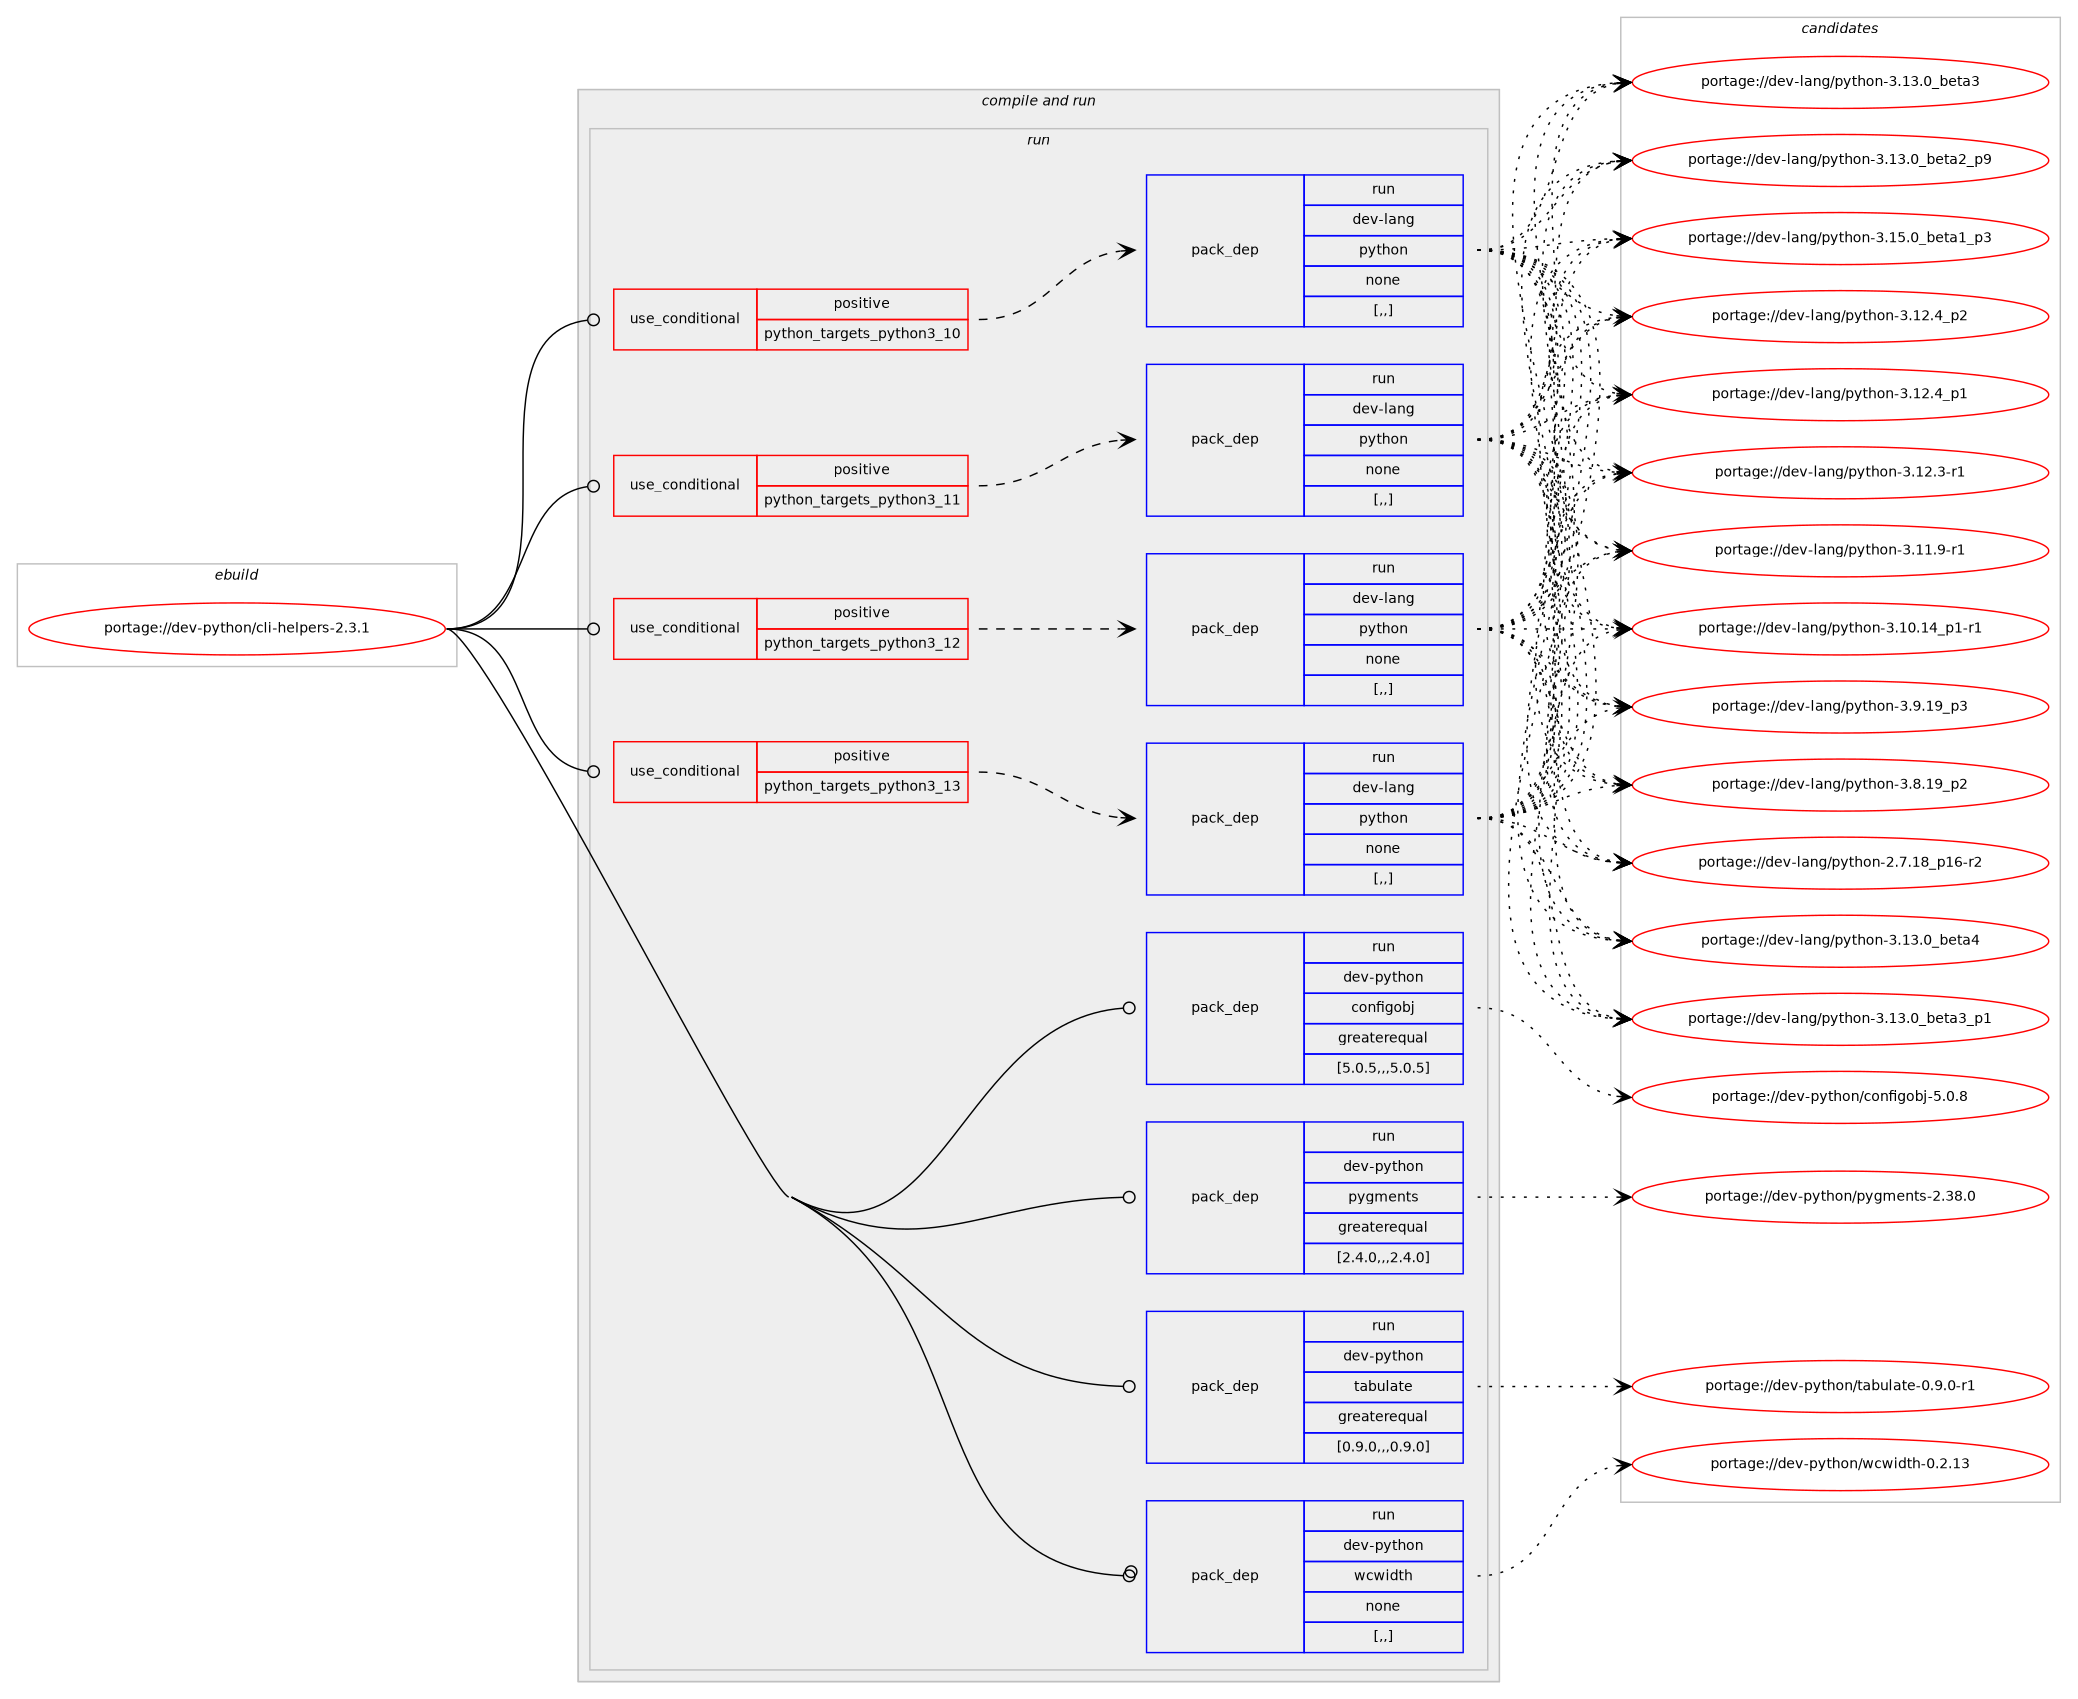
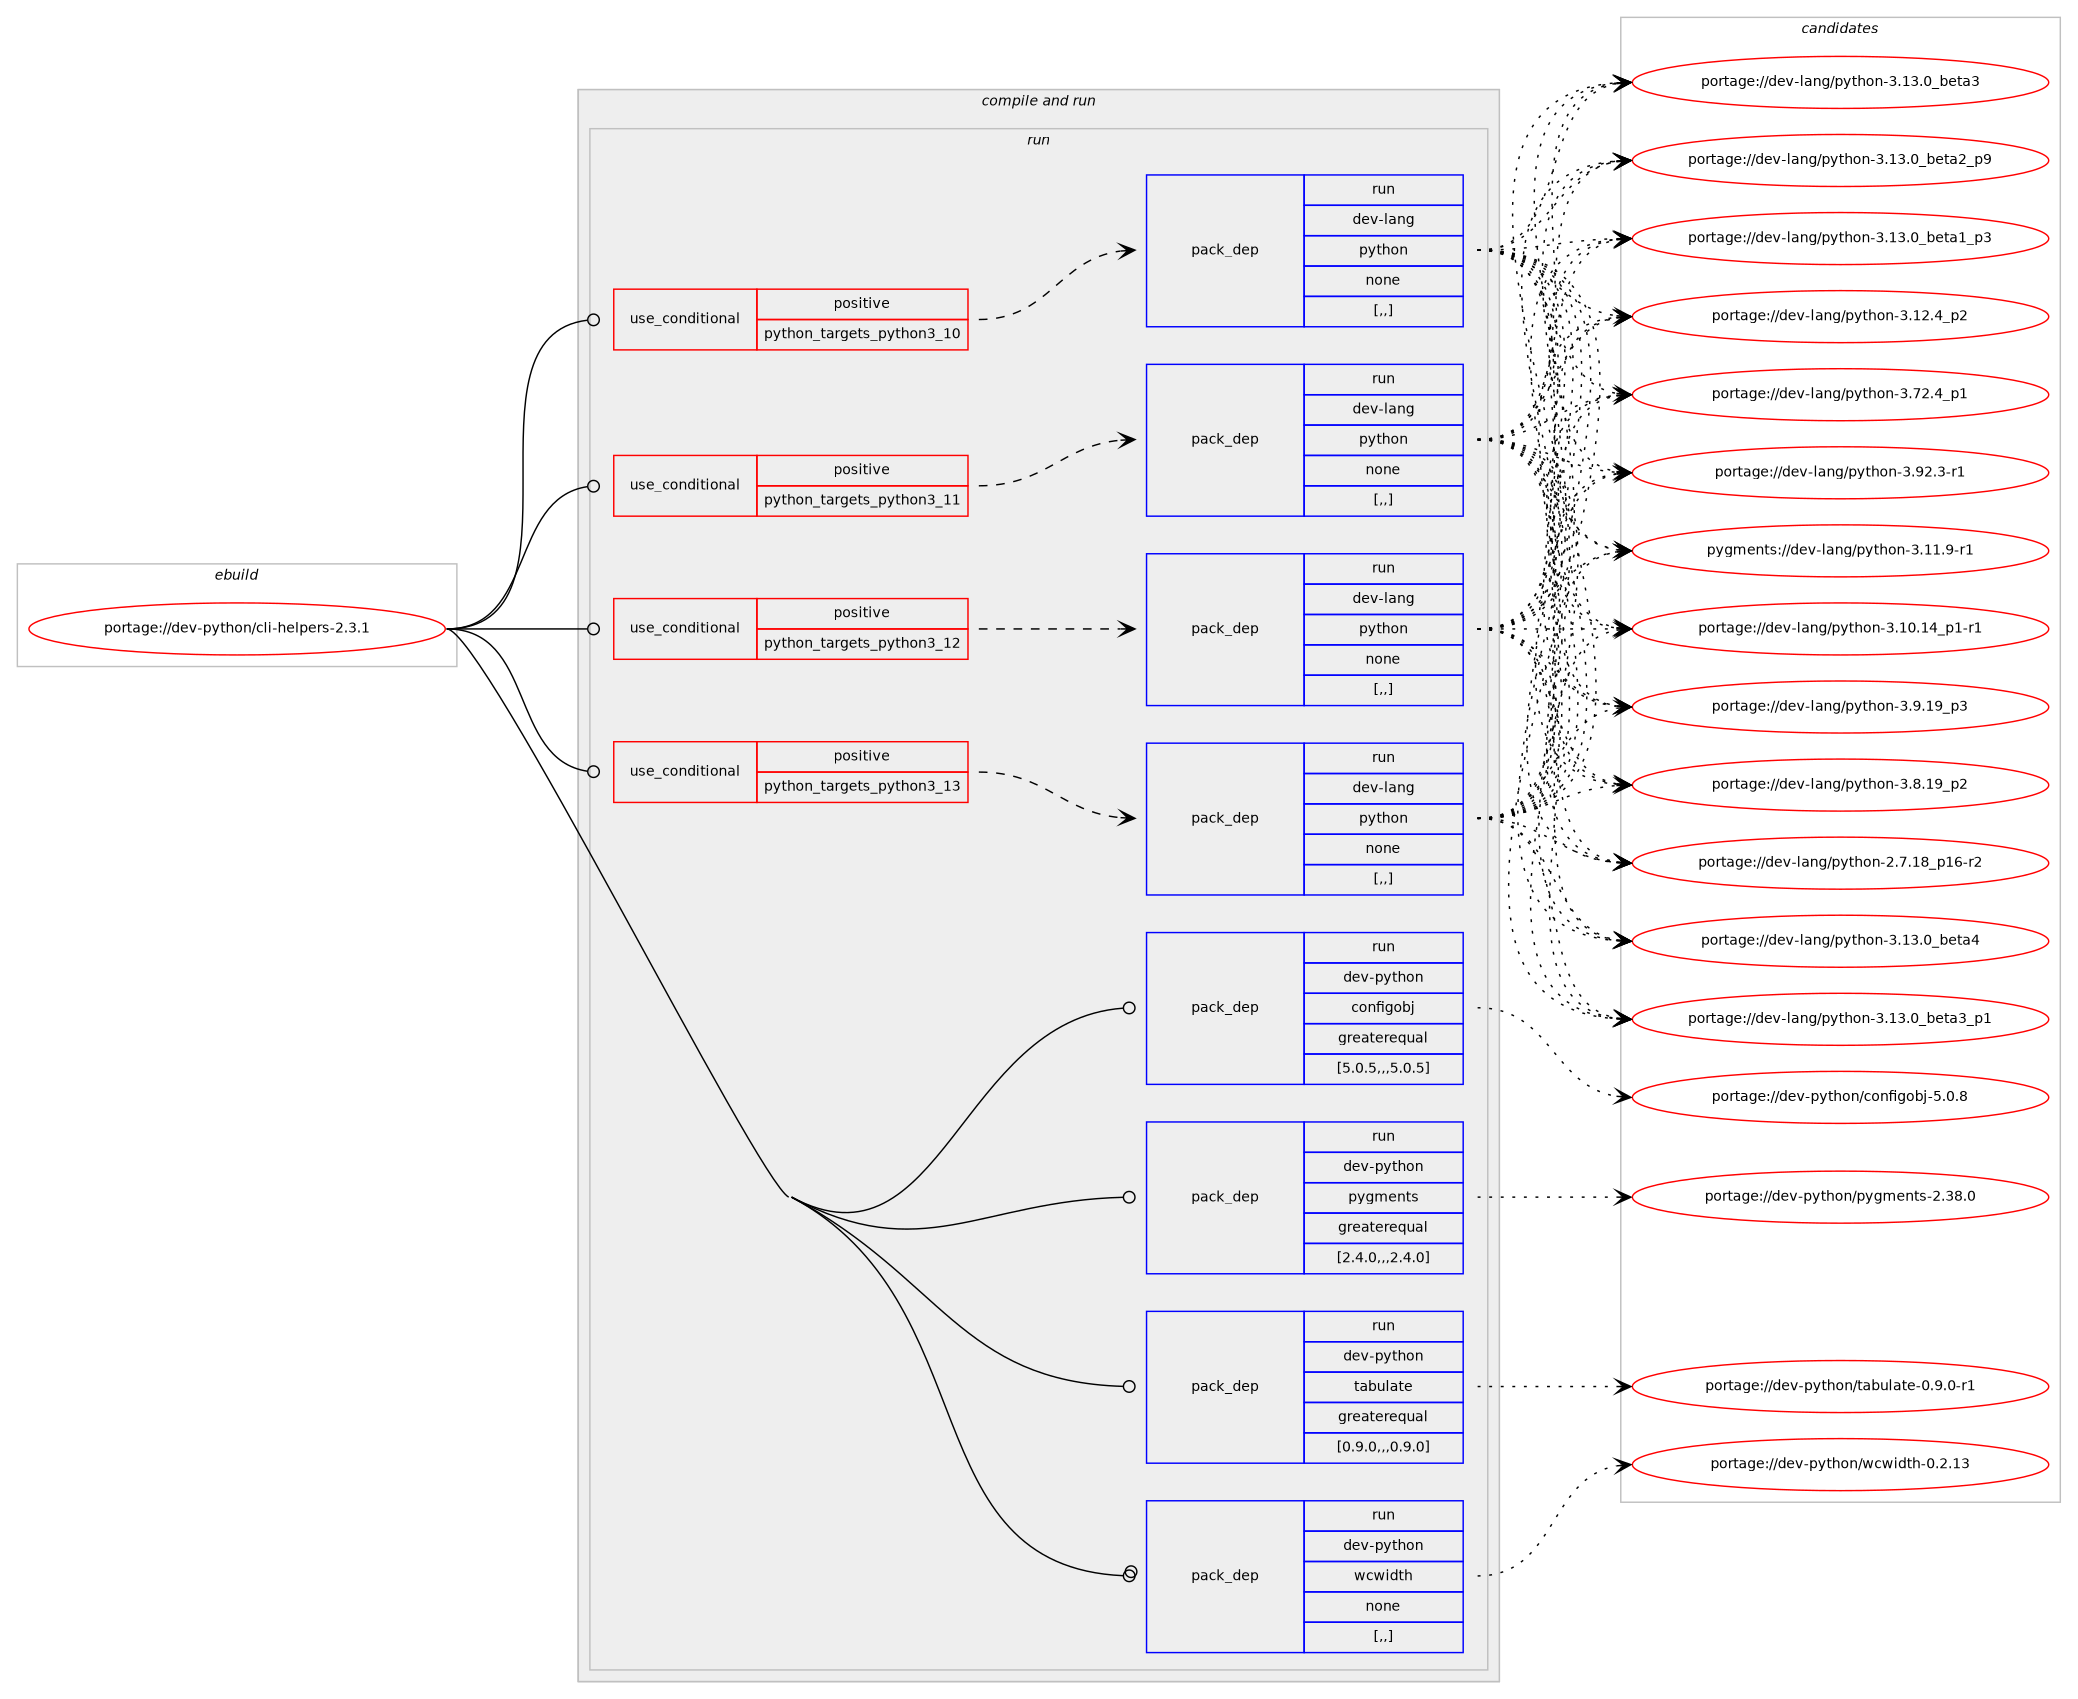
(1841, 239) -> (1841, 239)
(1841, 395) -> (1841, 395)
(1841, 473) -> (1841, 473)
(1841, 551) -> (1841, 551)
